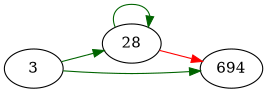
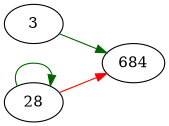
(77, 57) -> none
(231, 69) -> (133, 63)
